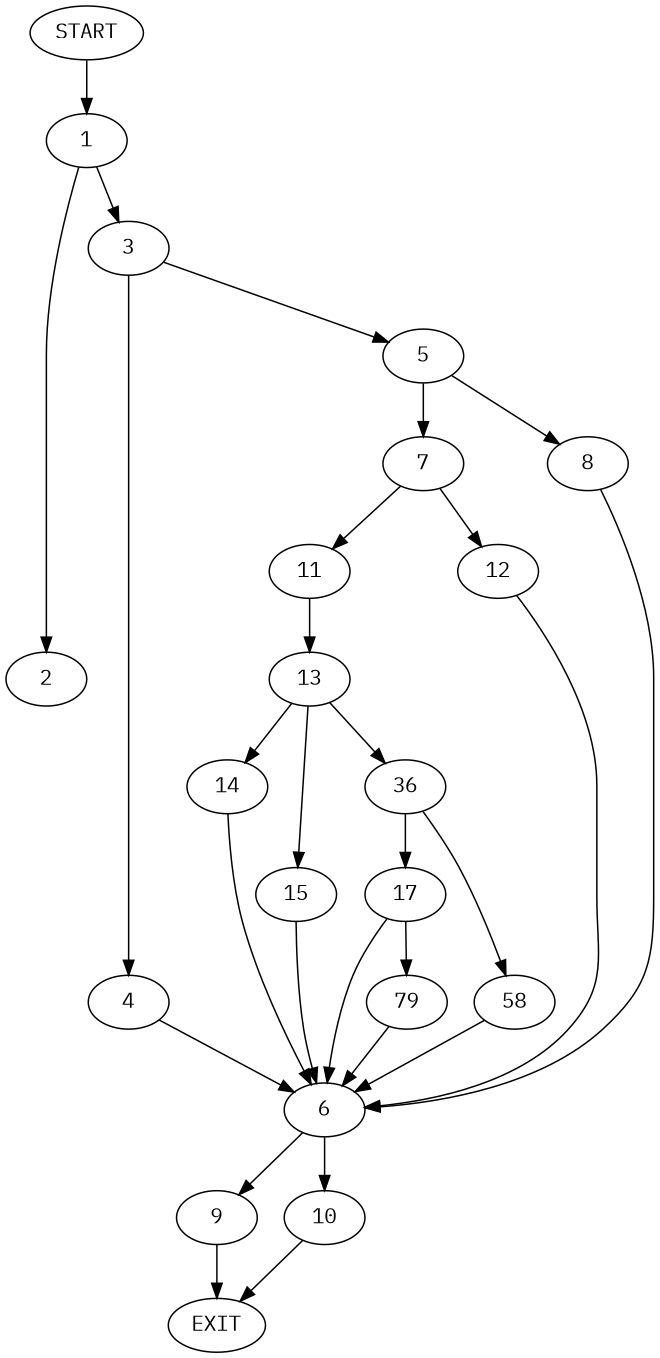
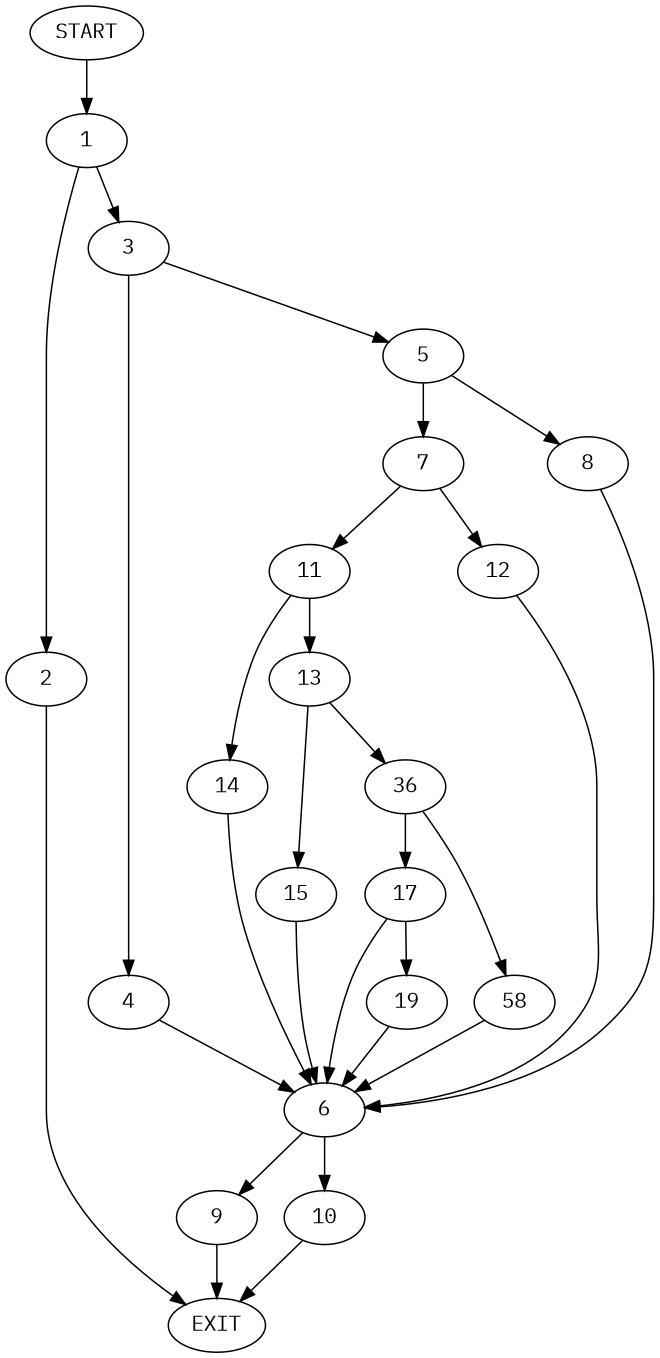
(273, 727) -> (250, 666)
(407, 1002) -> (407, 1002)
none -> (46, 1025)
